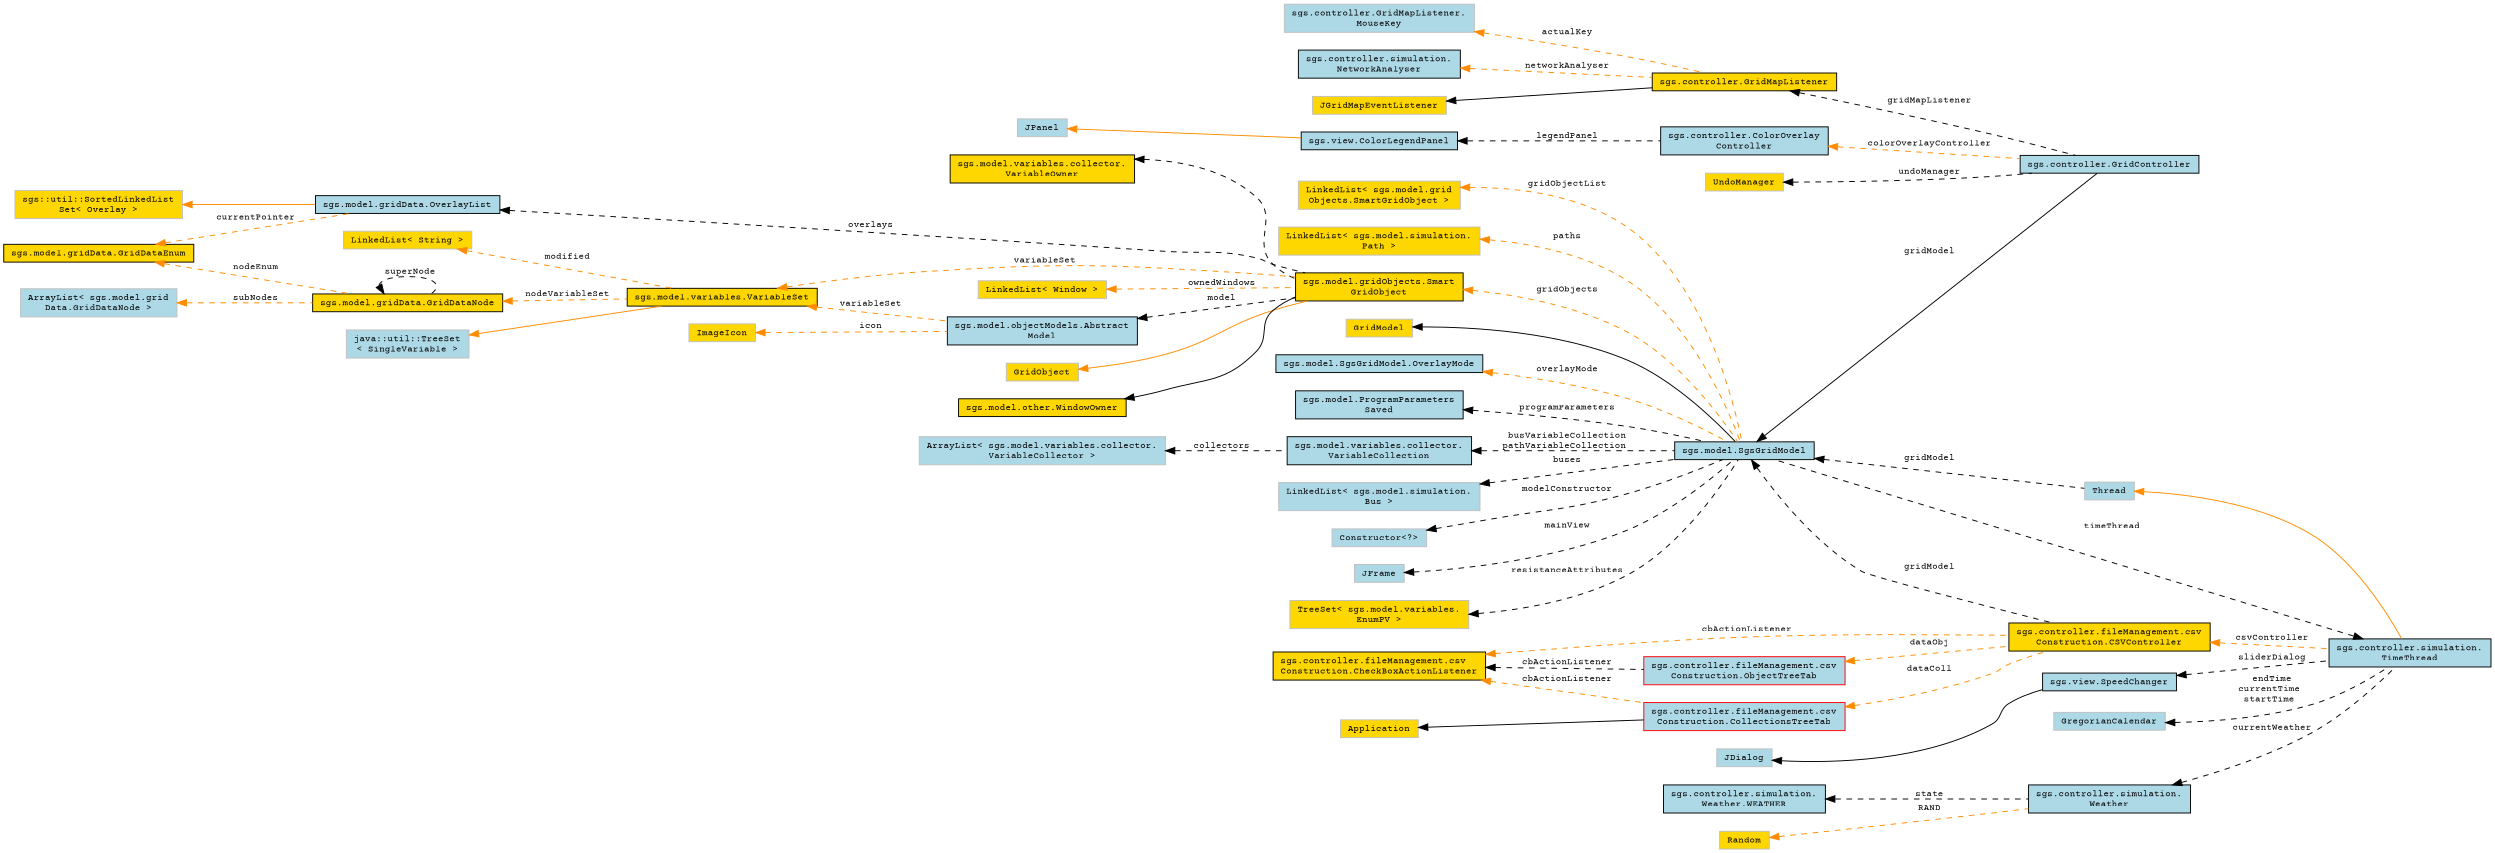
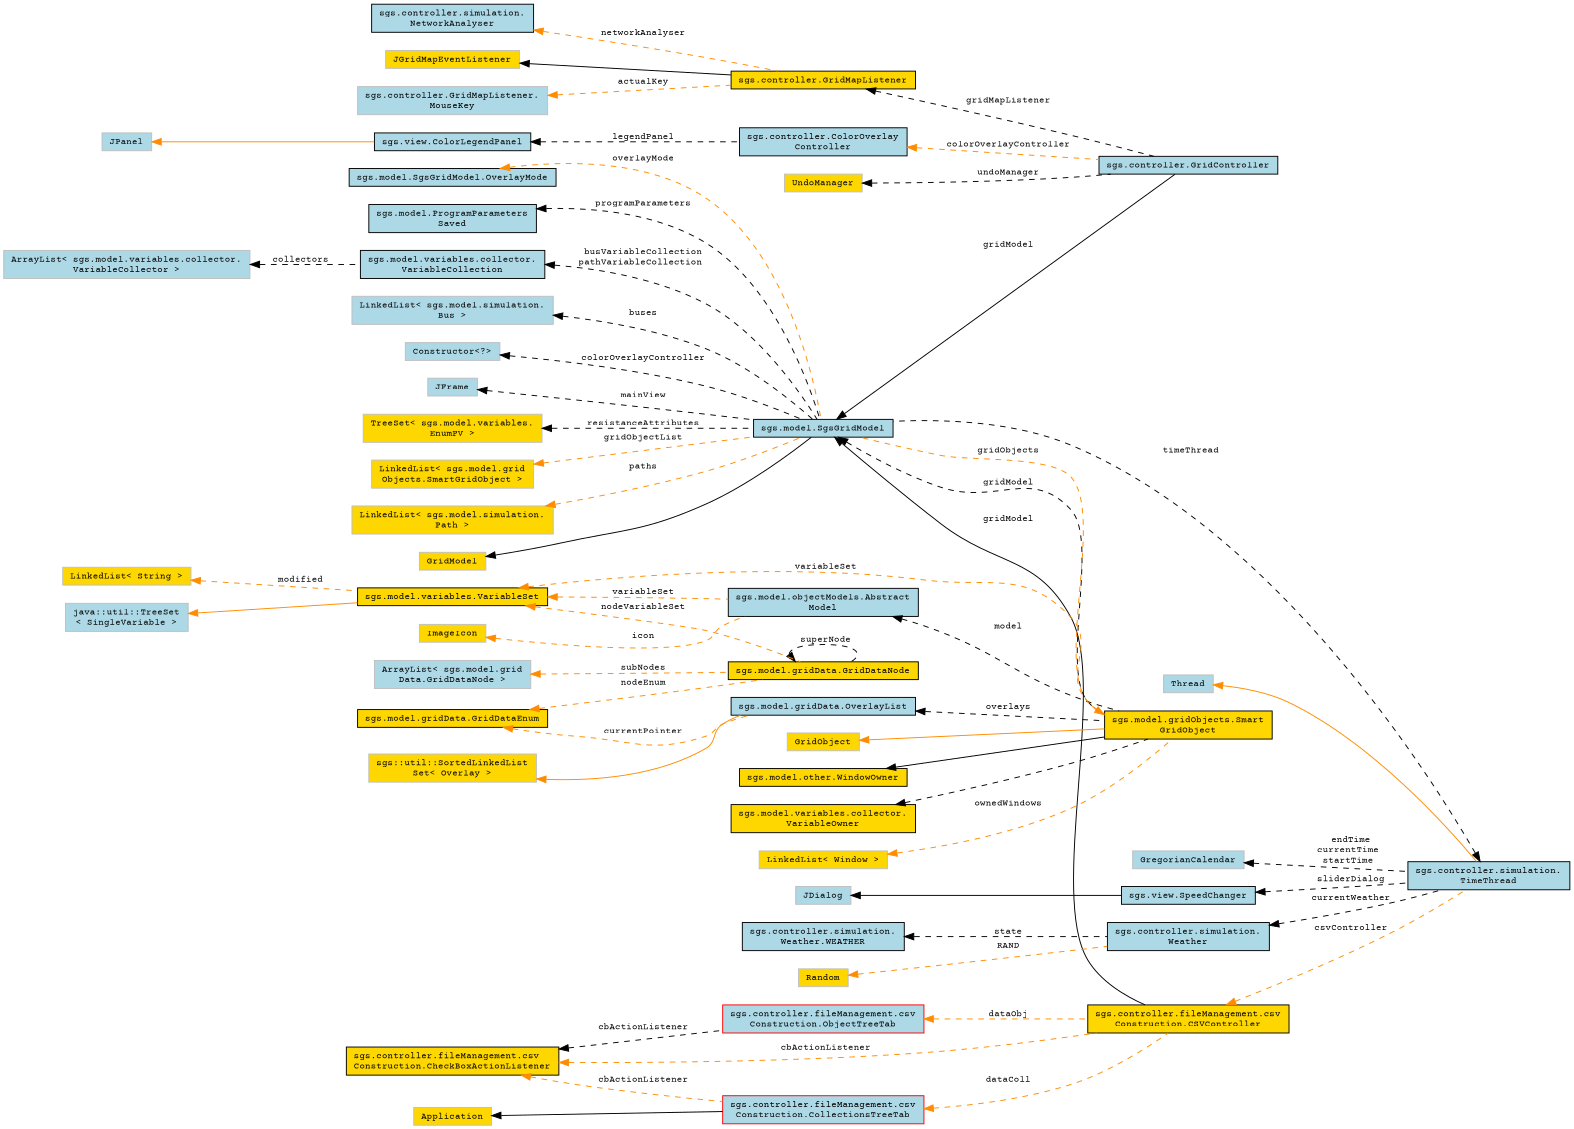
(570, 300) -> (670, 625)
(1954, 474) -> (1062, 502)
(1565, 489) -> (641, 358)
(1885, 579) -> (1081, 752)
